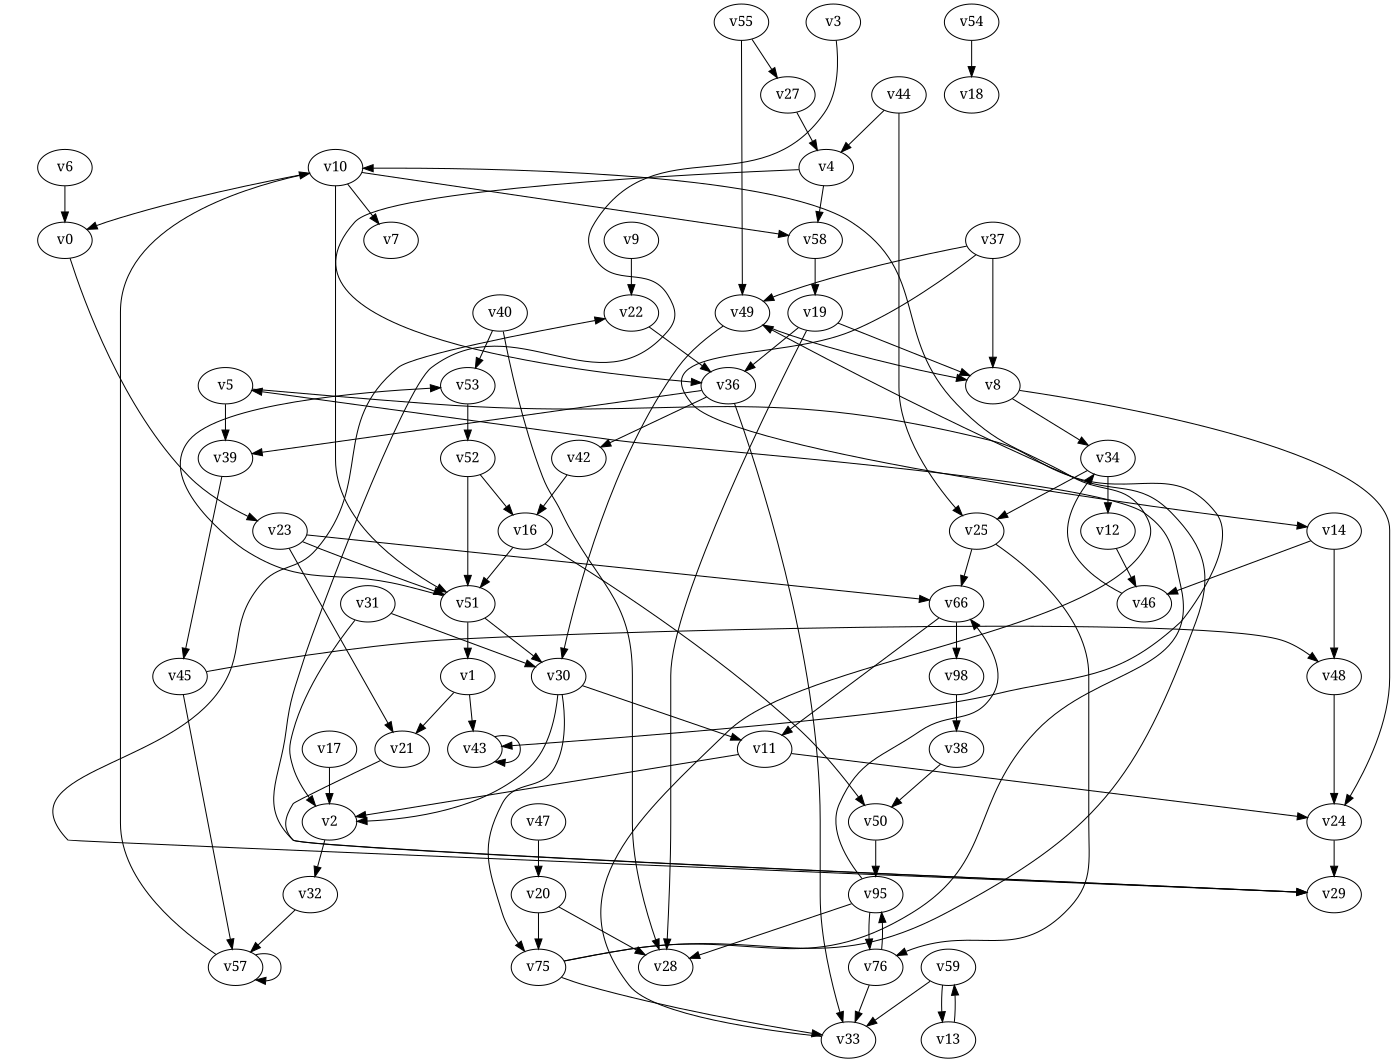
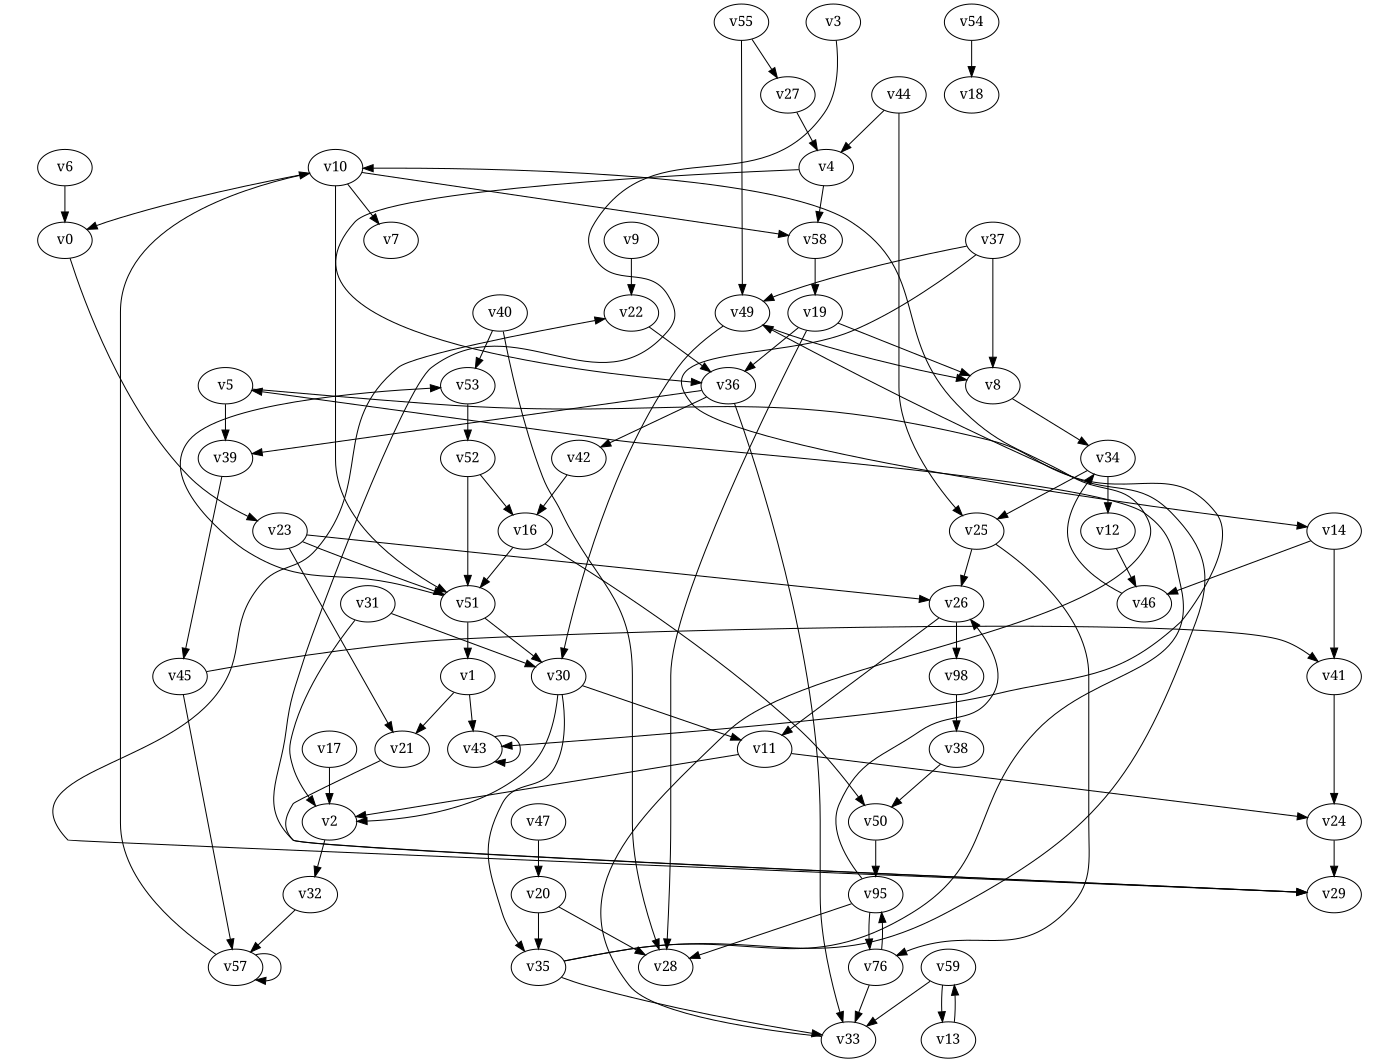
(1348, 479) -> none
(956, 604) -> (956, 604)
(1334, 677) -> (1334, 677)
(538, 967) -> (538, 967)
